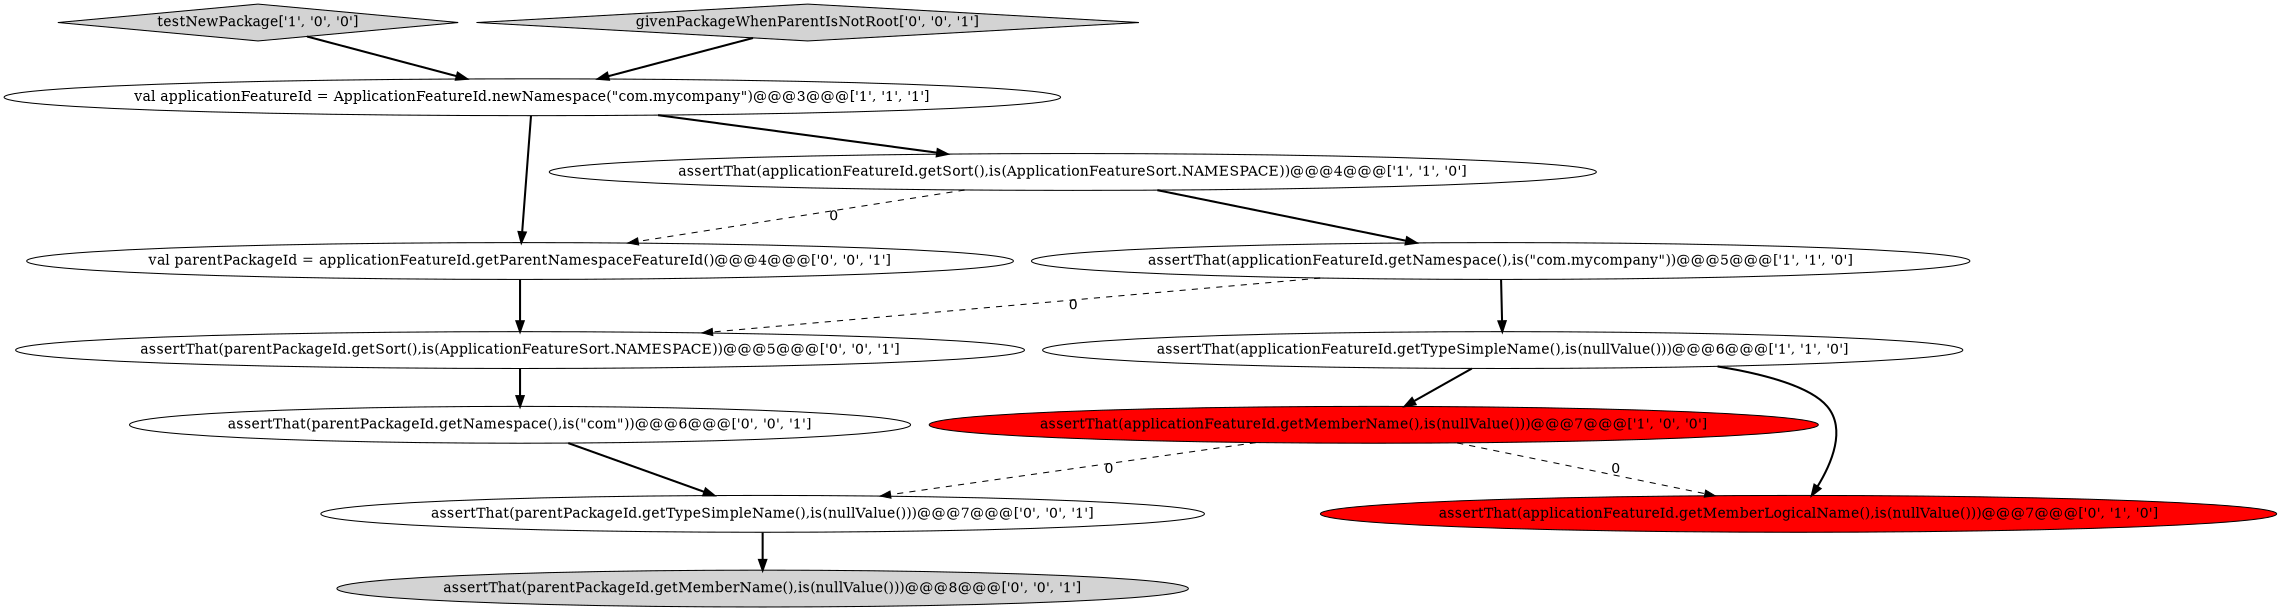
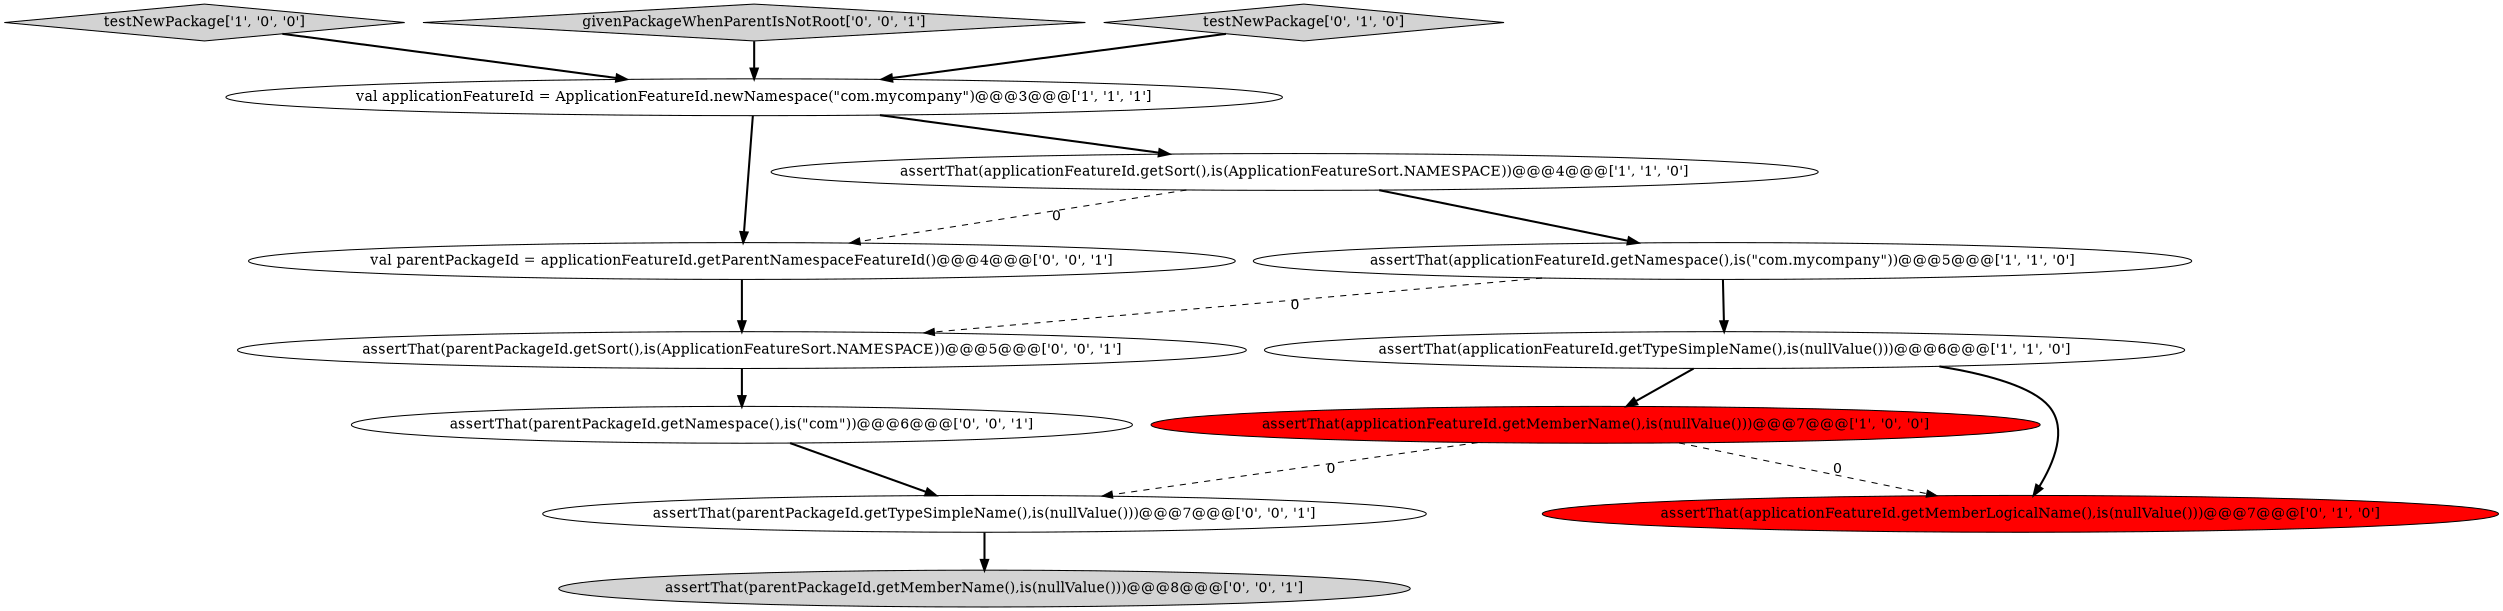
none -> (1304, 23)
